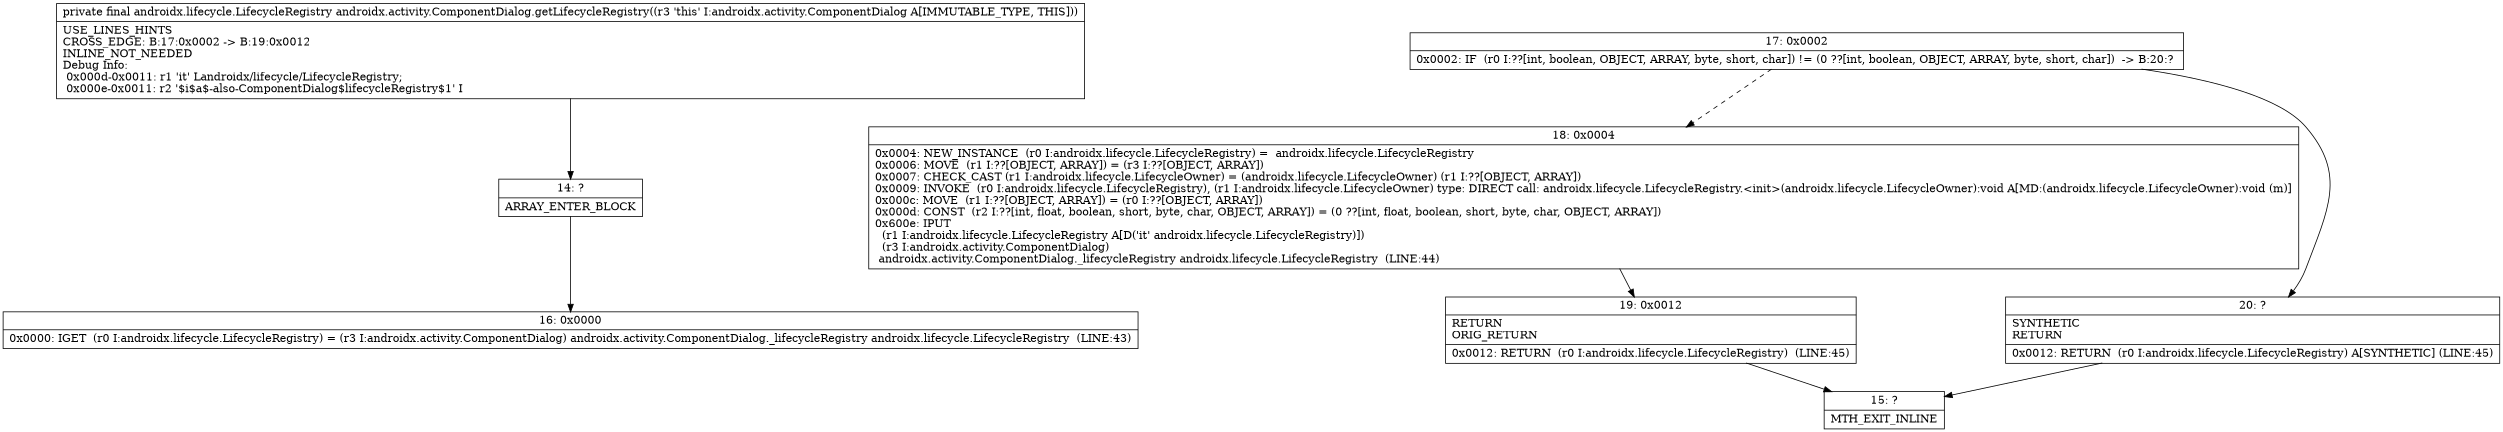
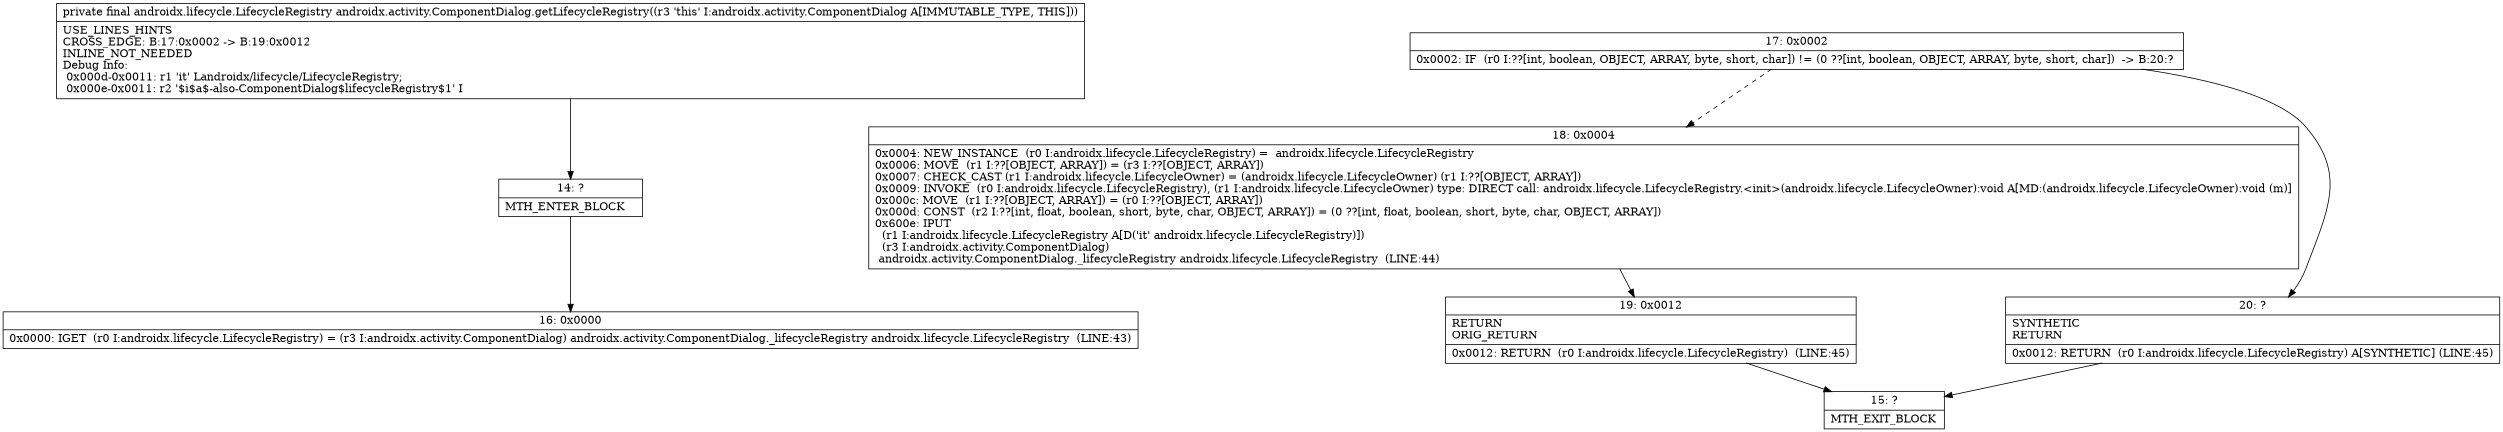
(571, 207) -> (565, 207)
(1884, 419) -> (1883, 419)
